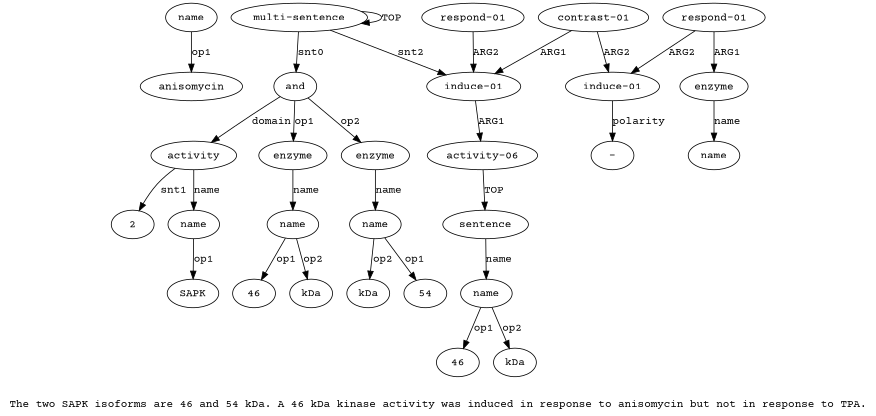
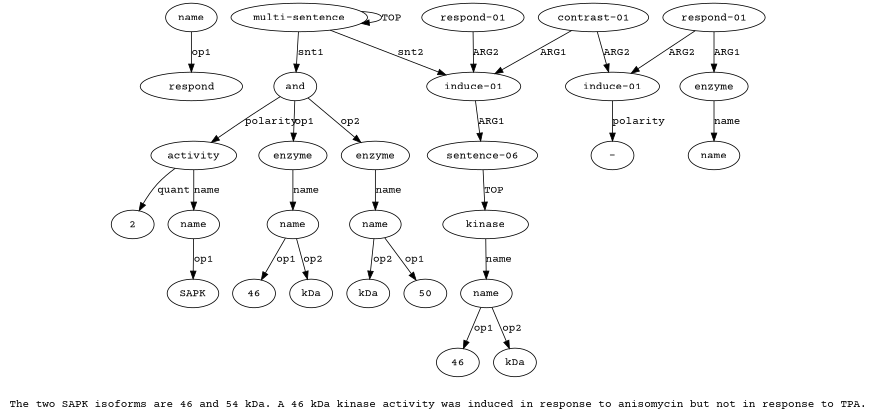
(311, 52) -> (311, 52)
(191, 86) -> (191, 86)
(271, 121) -> (271, 121)
(482, 155) -> (482, 155)
(174, 190) -> (174, 190)
(486, 224) -> (486, 224)
(425, 293) -> (425, 293)
